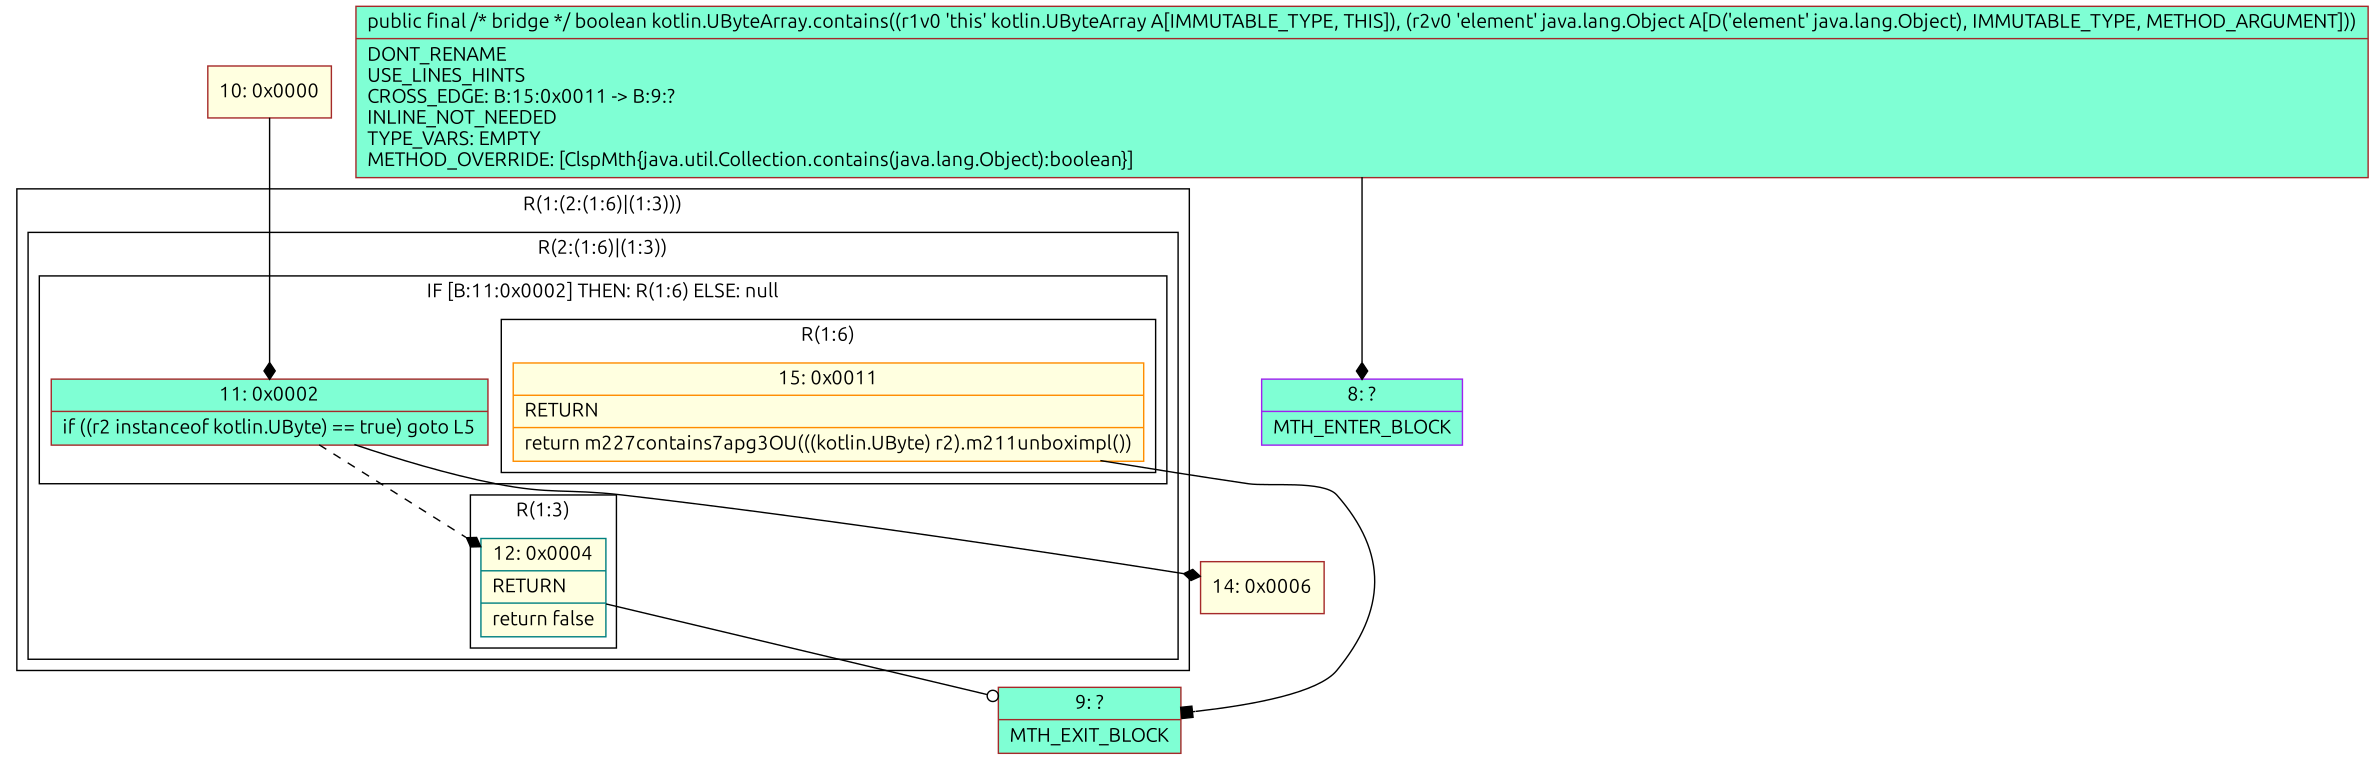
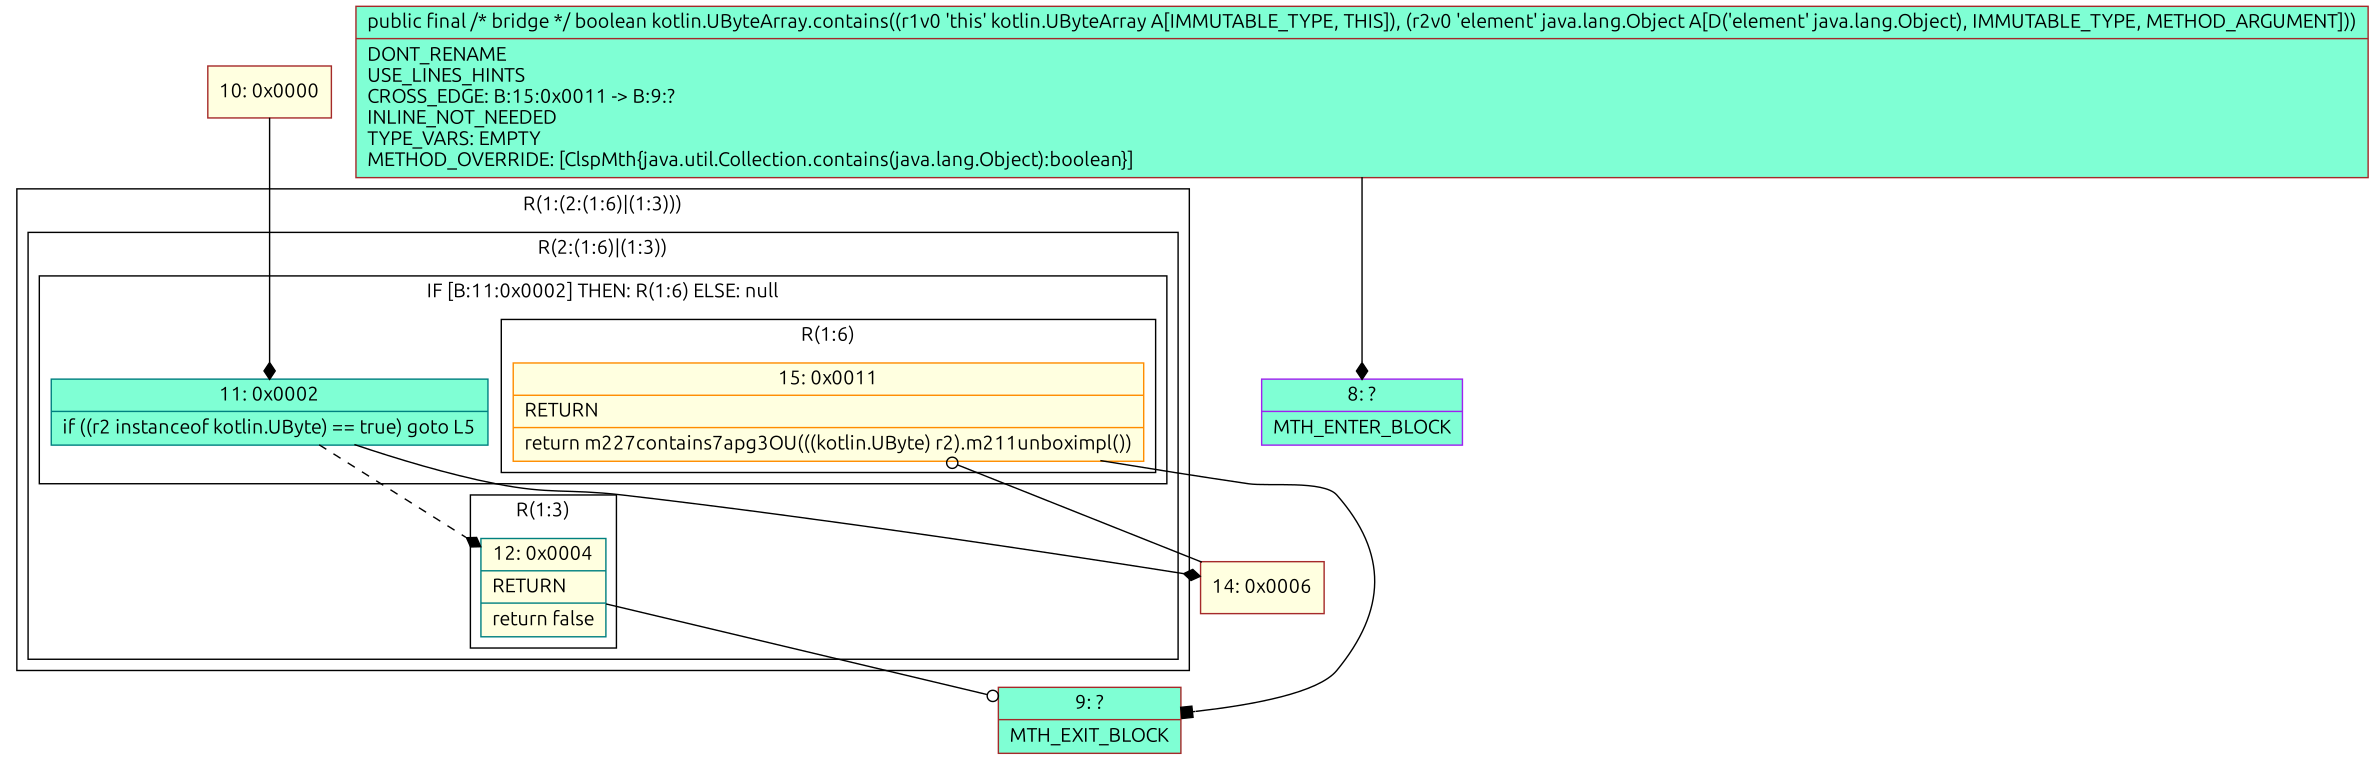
(270, 412) -> (270, 412)
none -> (1080, 514)
